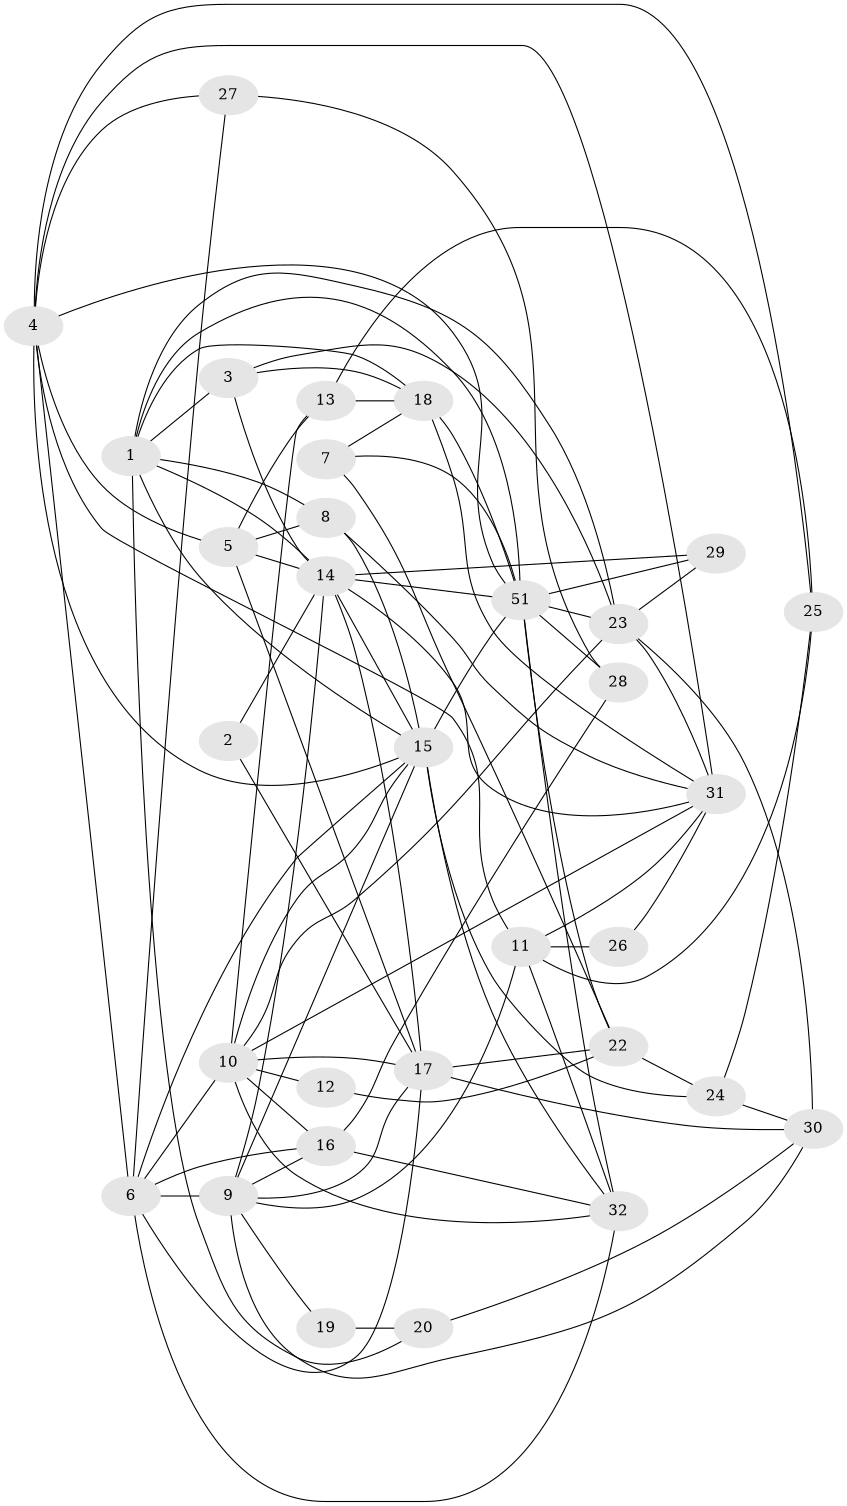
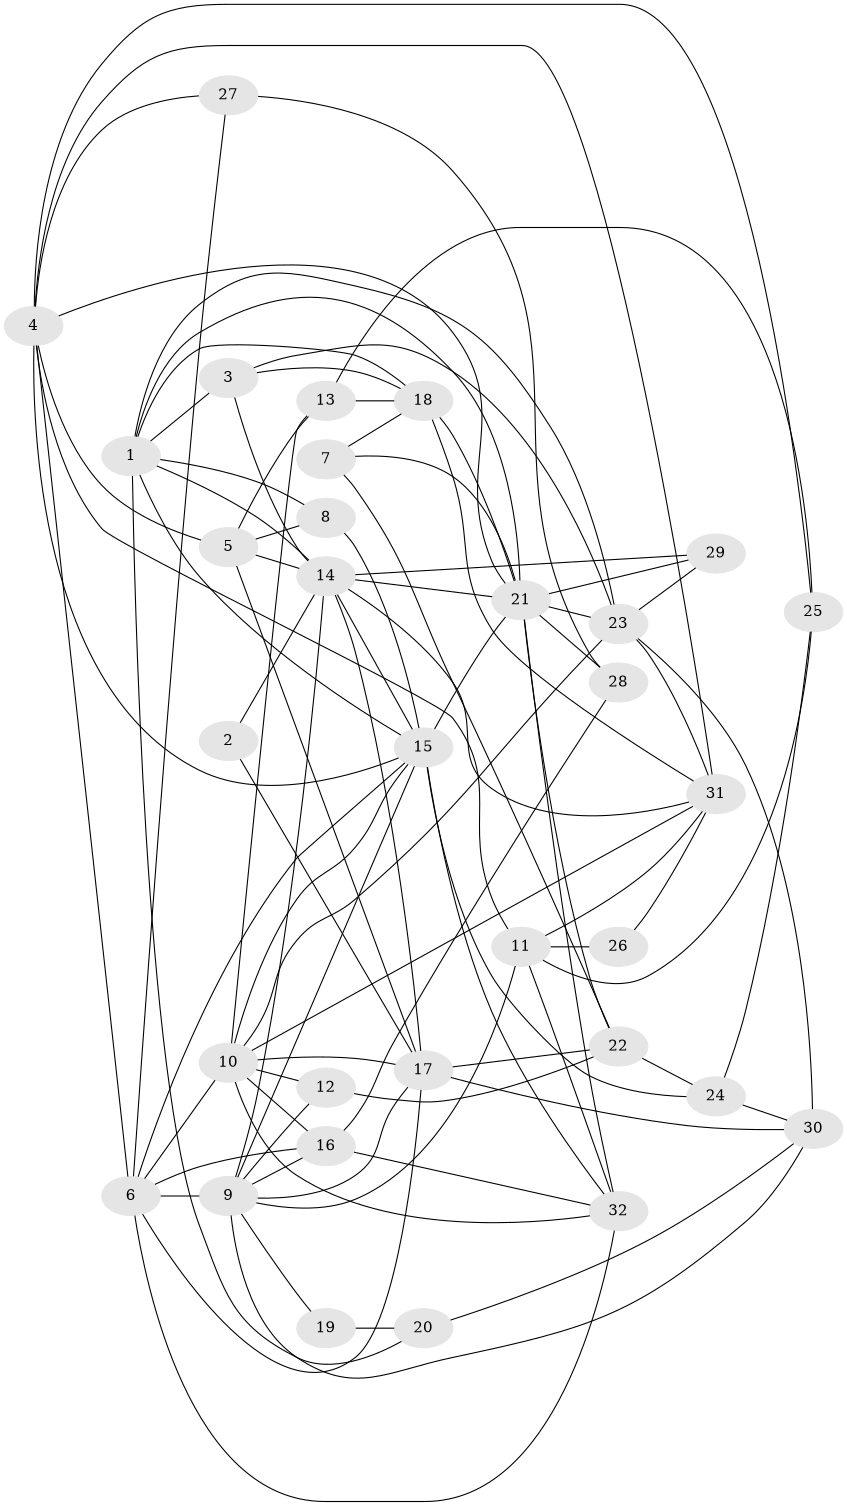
(521, 600) -> (521, 600)
(496, 690) -> none
none -> (276, 1141)
